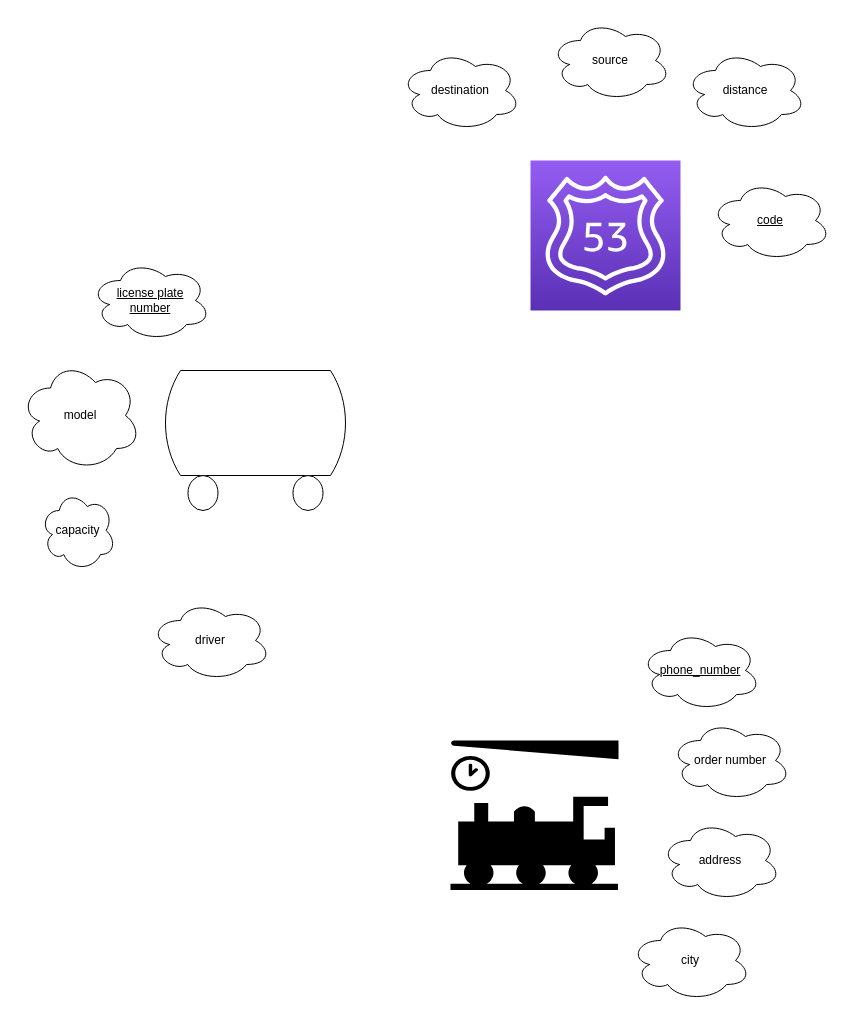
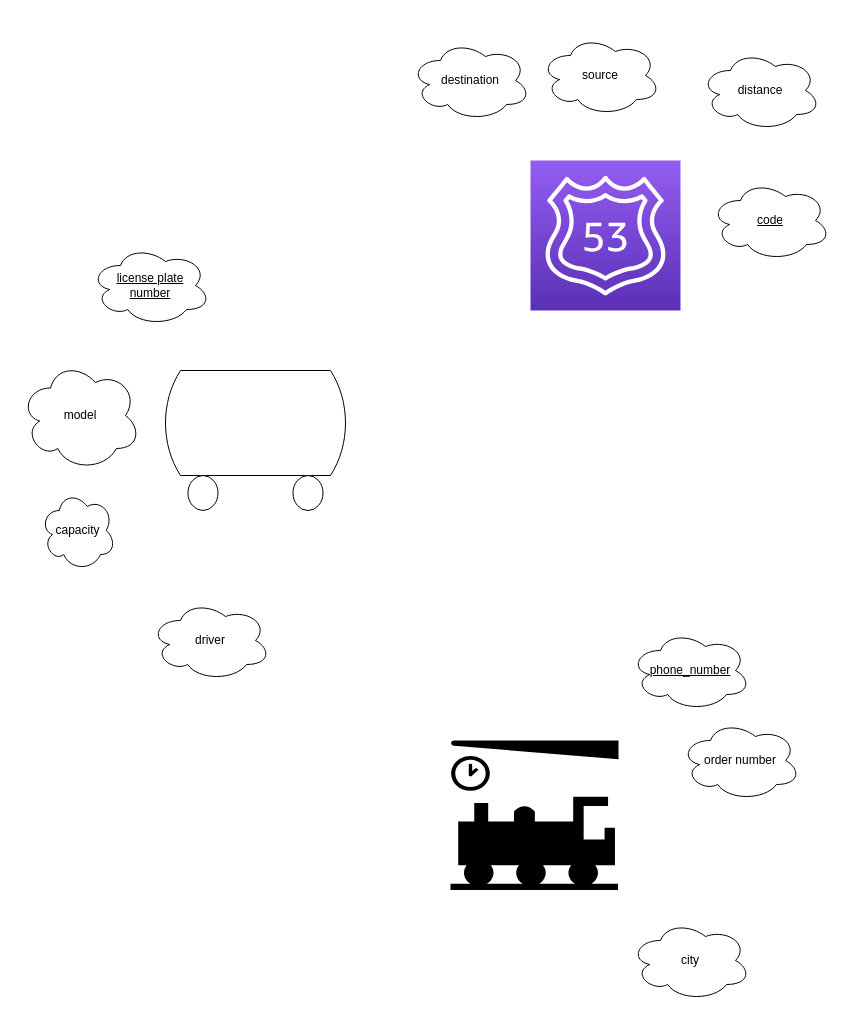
(611, 61) -> (601, 76)
(461, 91) -> (471, 81)
(746, 91) -> (761, 91)
(151, 301) -> (151, 286)
(701, 671) -> (691, 671)
(731, 761) -> (741, 761)
(721, 861) -> none
